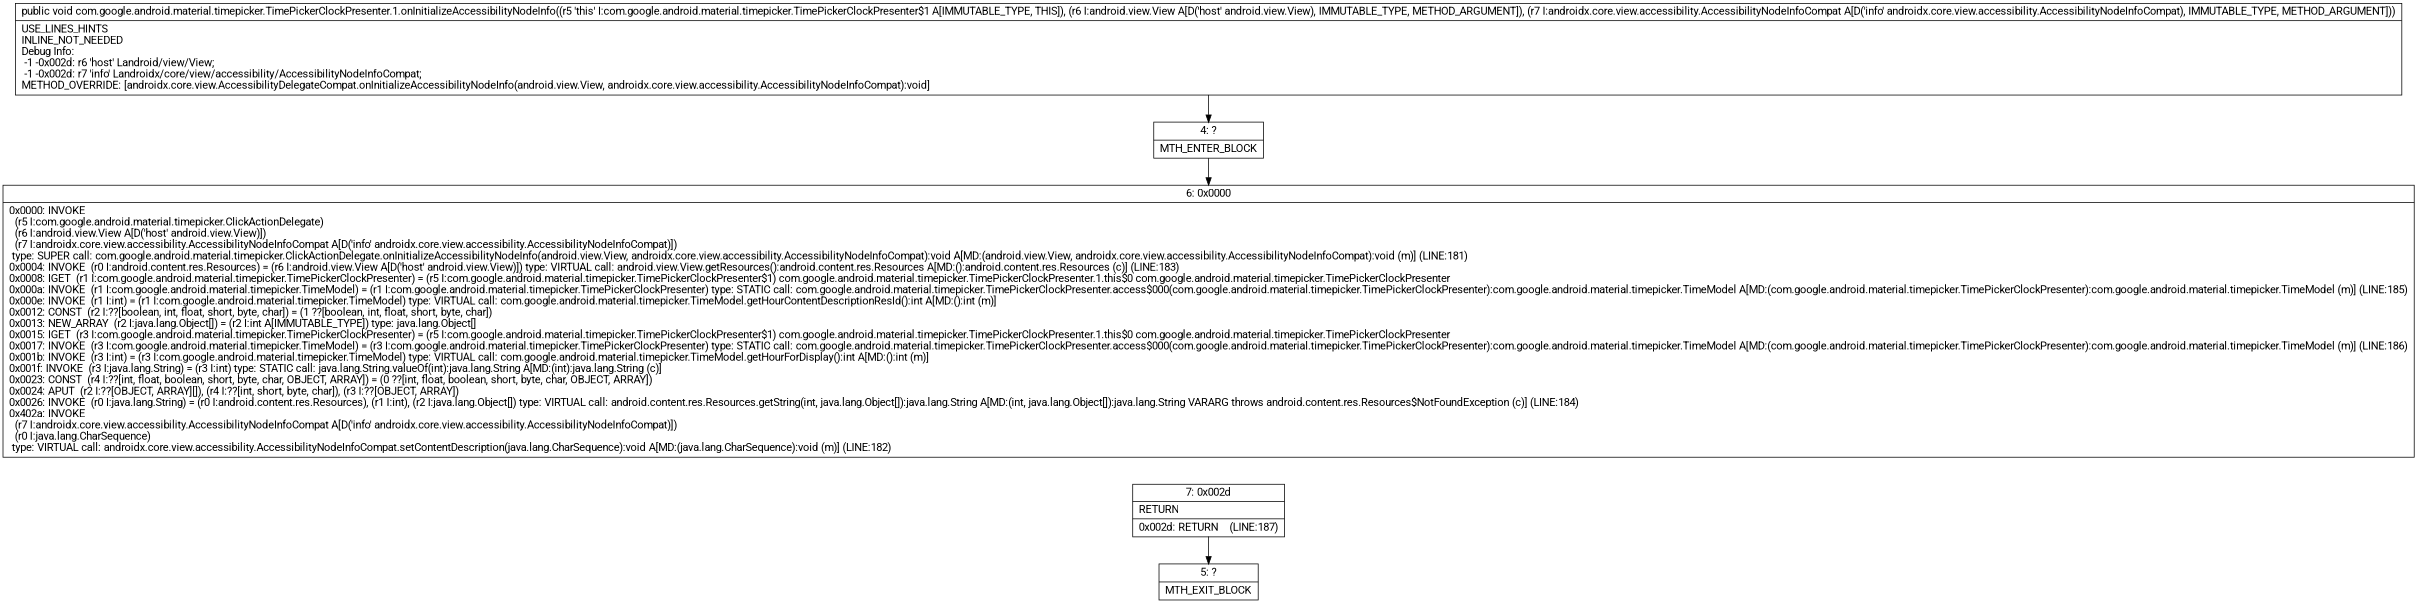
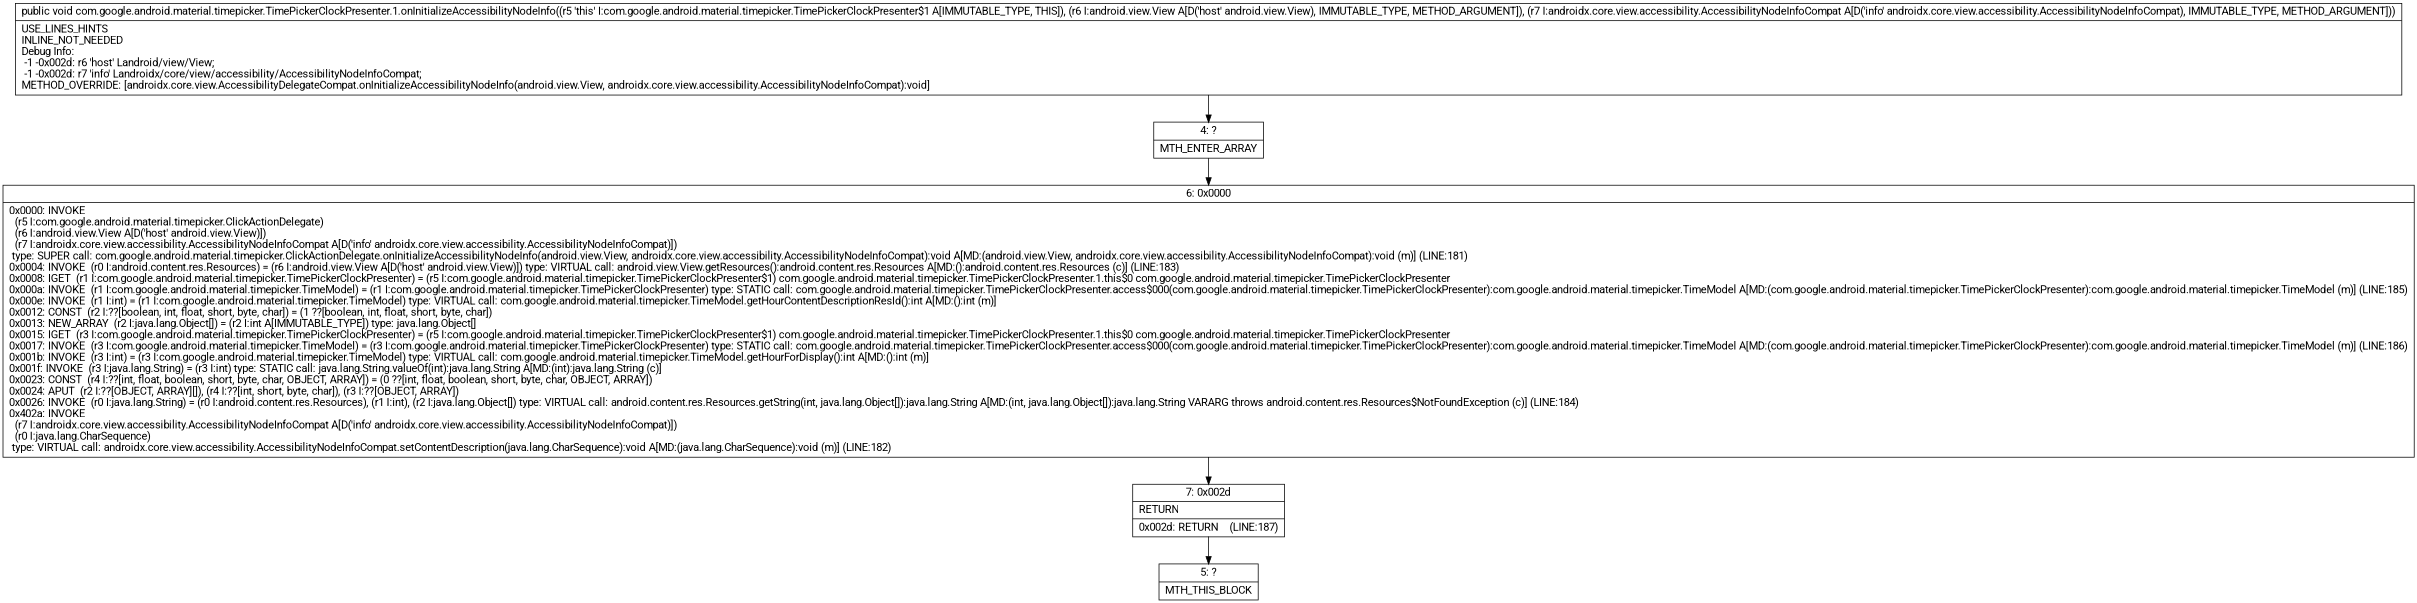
(1209, 149) -> (1209, 149)
none -> (1209, 467)
(1208, 591) -> (1209, 591)
